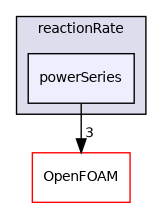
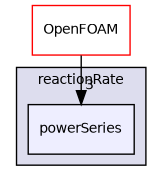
(81, 123) -> (81, 76)
